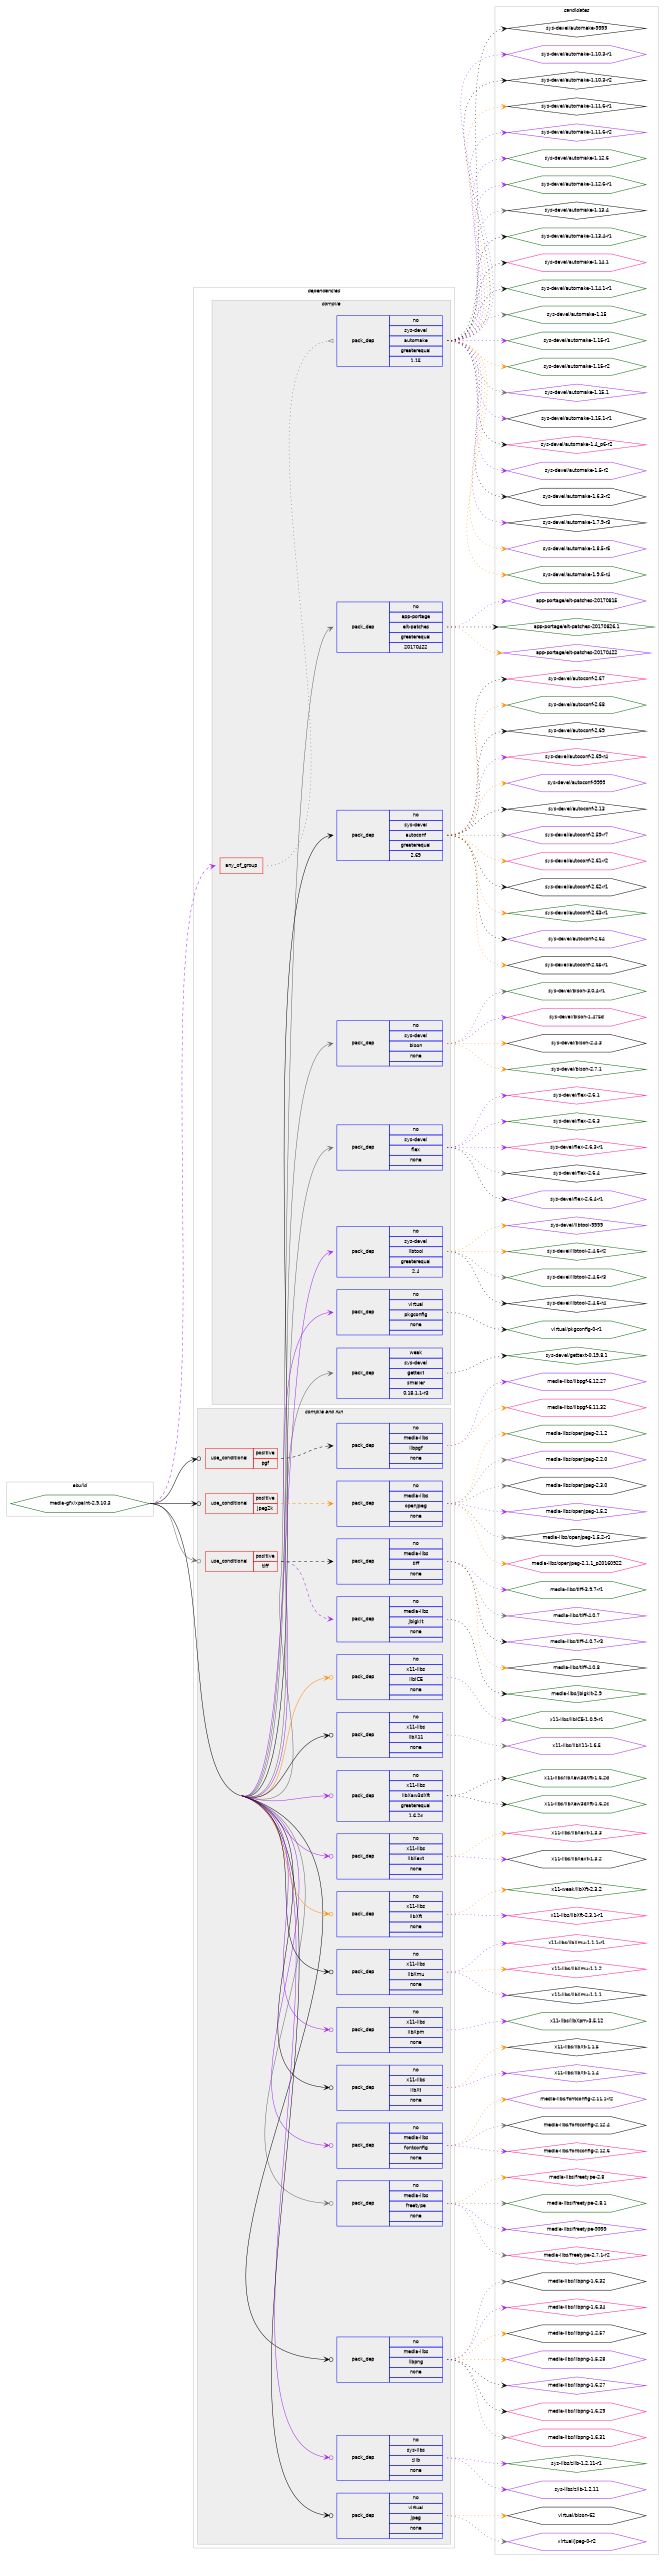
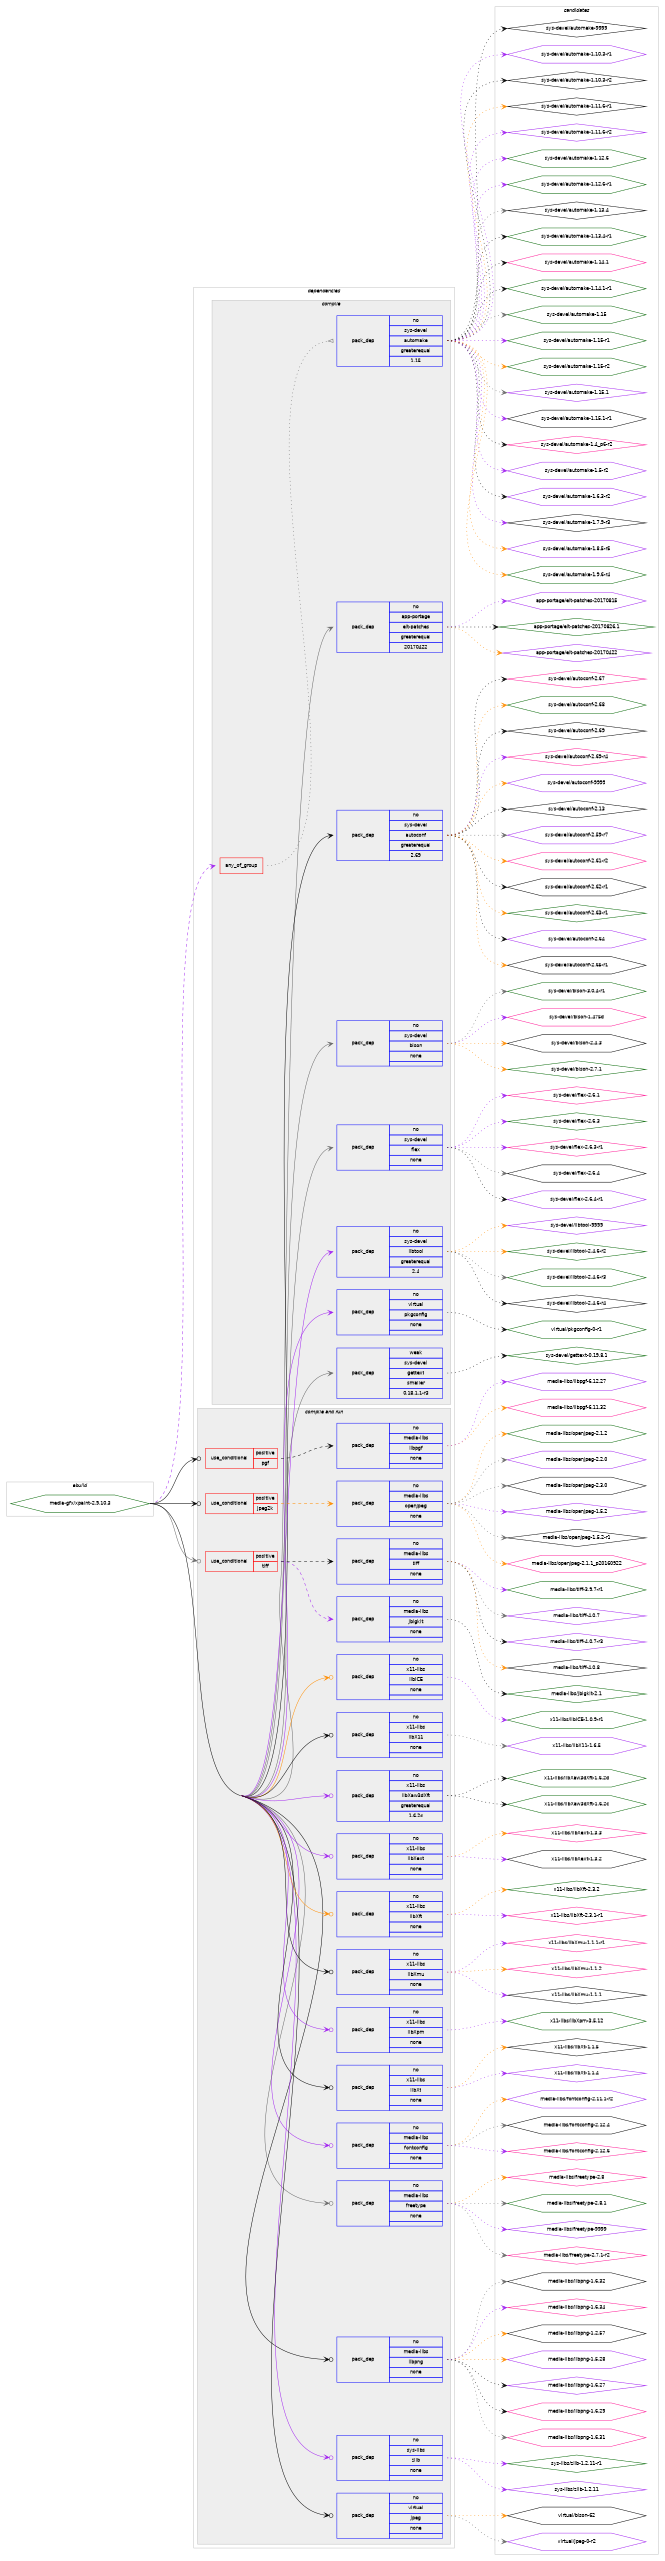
(577, 497) -> (577, 497)
(577, 1174) -> (577, 1174)
(577, 1694) -> (577, 1694)
(577, 1890) -> (577, 1890)
(577, 2490) -> (577, 2490)
